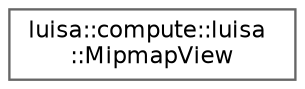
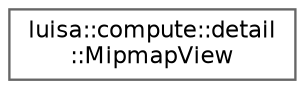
(152, 45) -> (152, 45)
